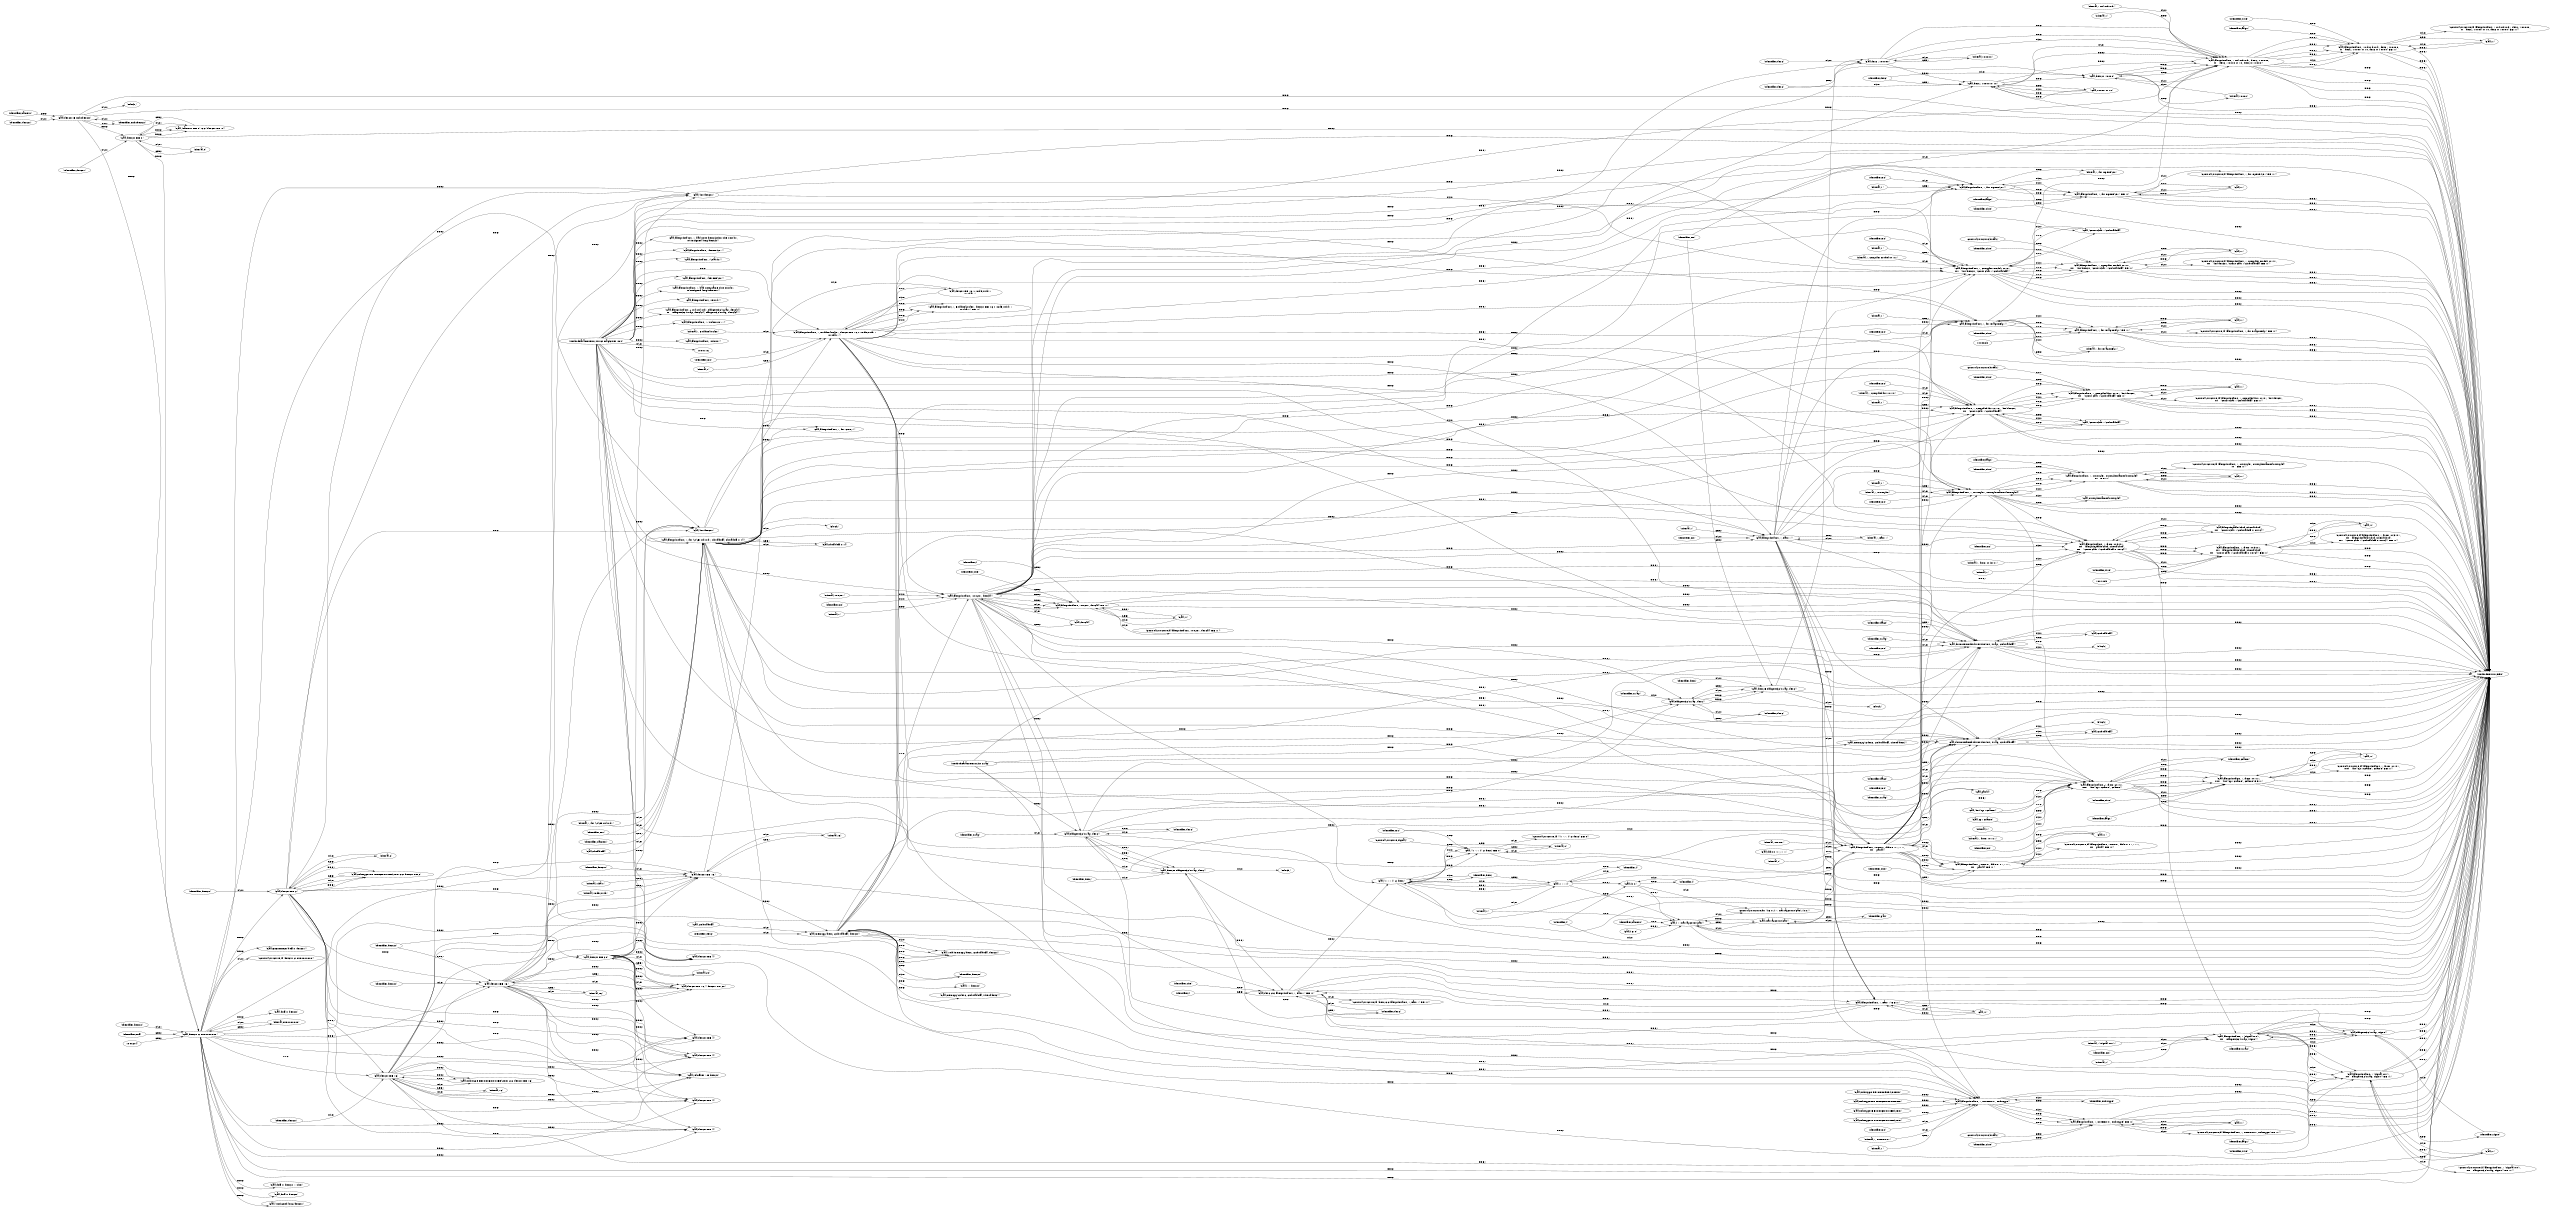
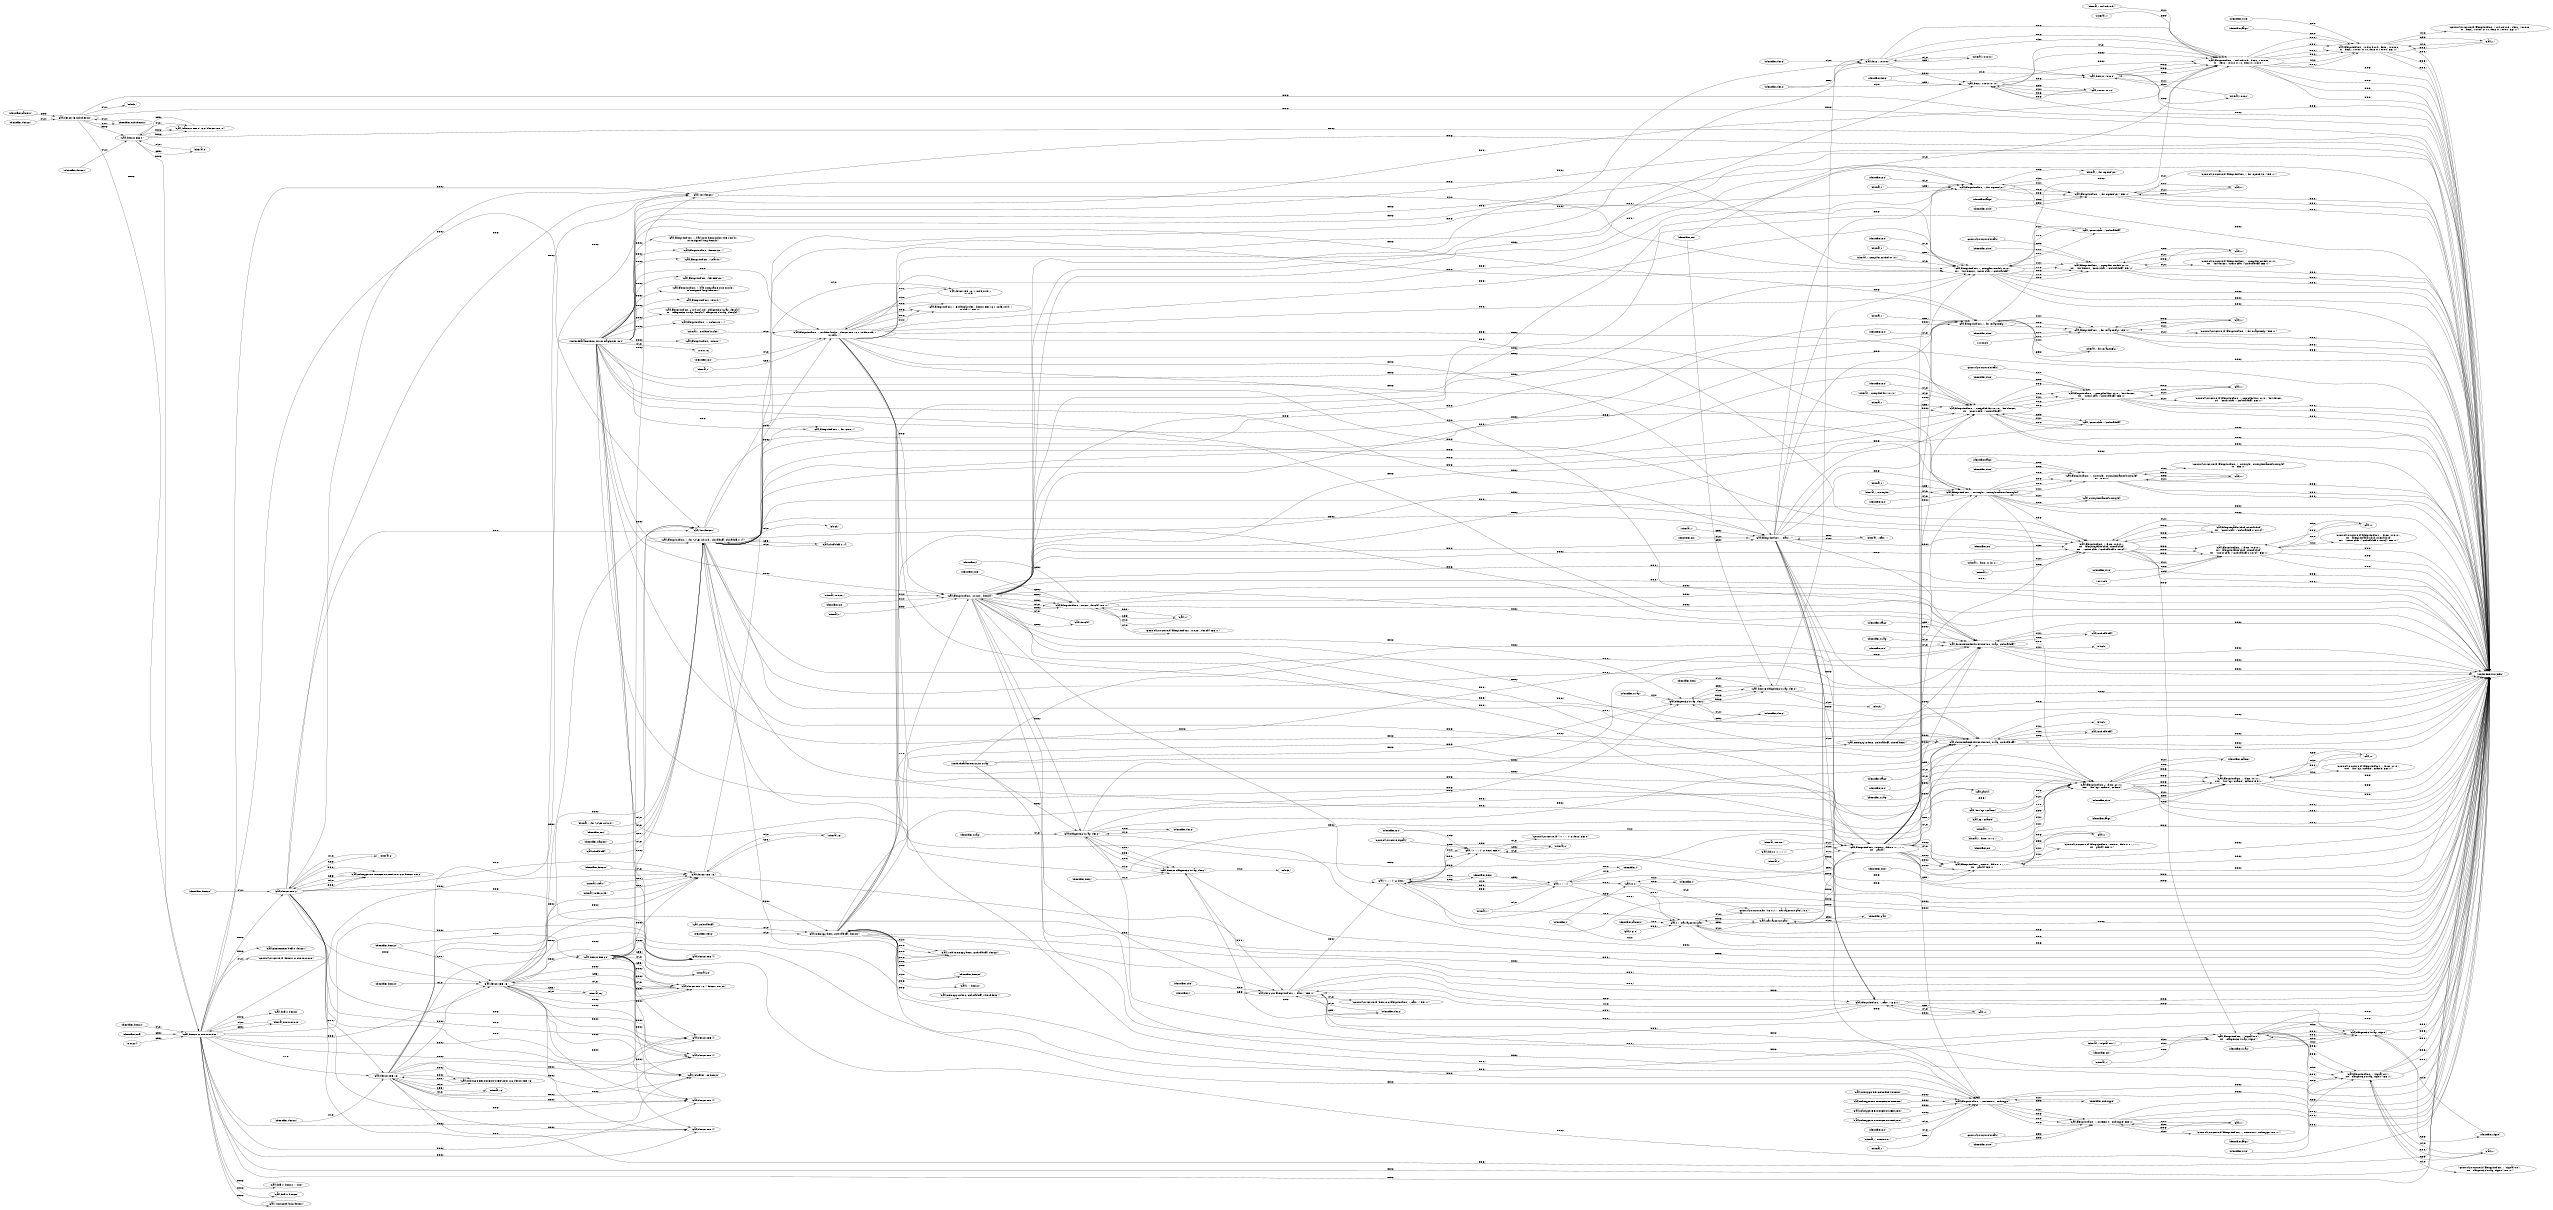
(640, 952) -> (640, 952)
